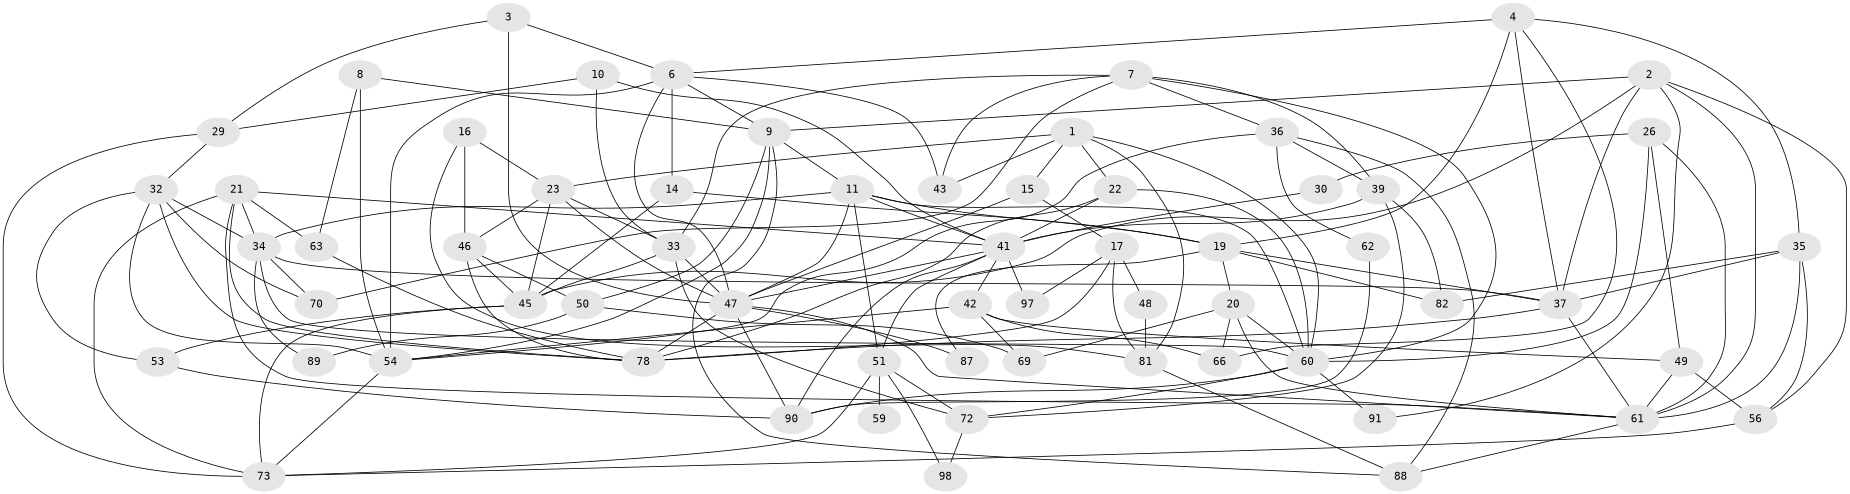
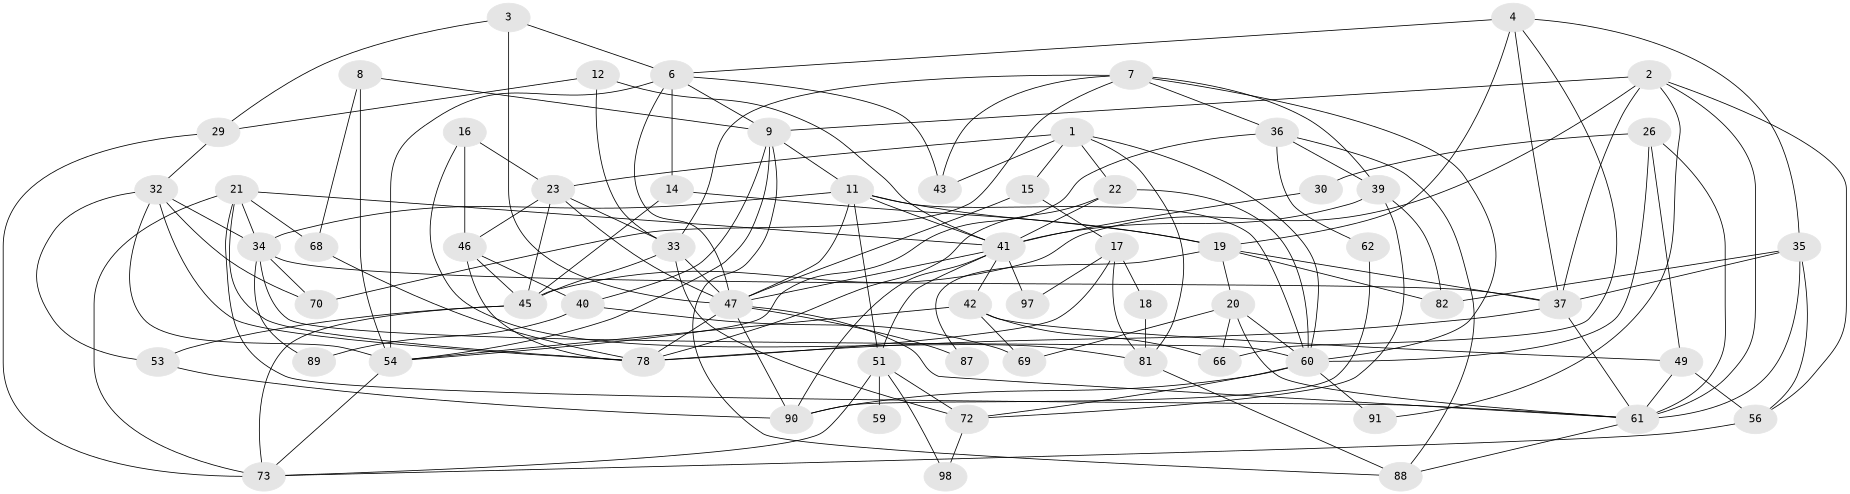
(598, 75) -> (598, 75)
(316, 247) -> (316, 247)
(583, 305) -> (583, 305)
(1146, 305) -> (1146, 305)
